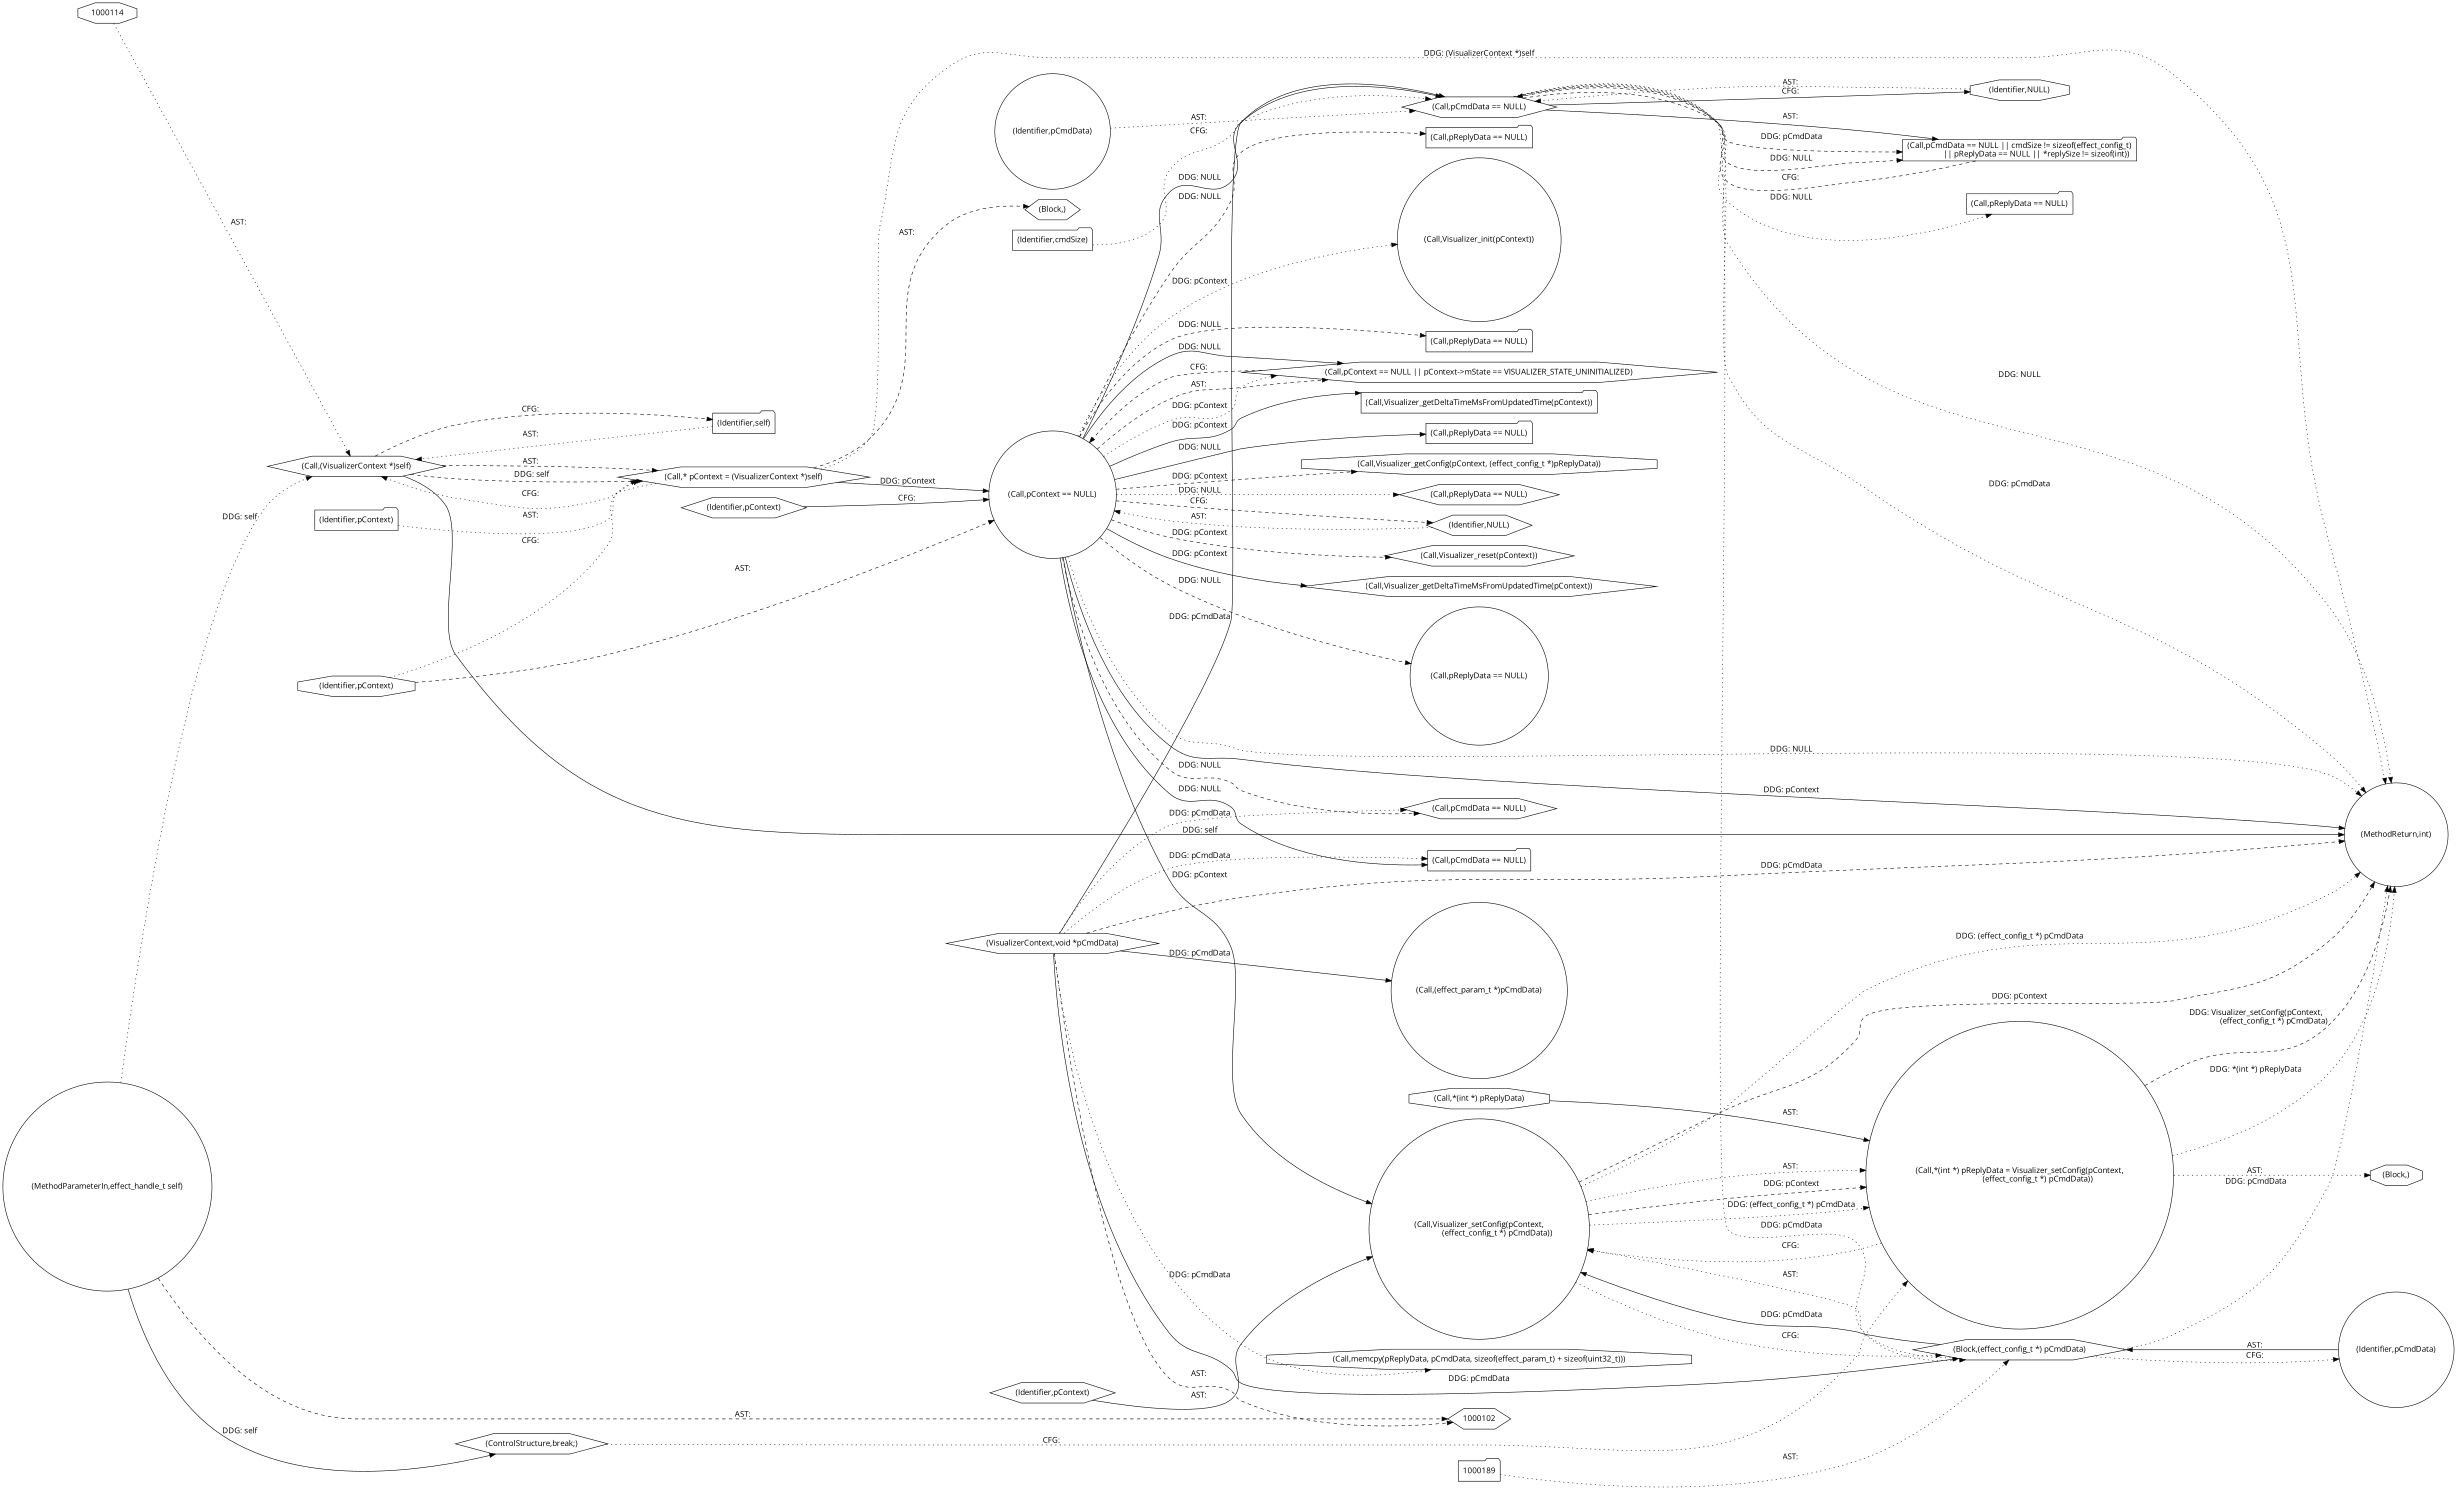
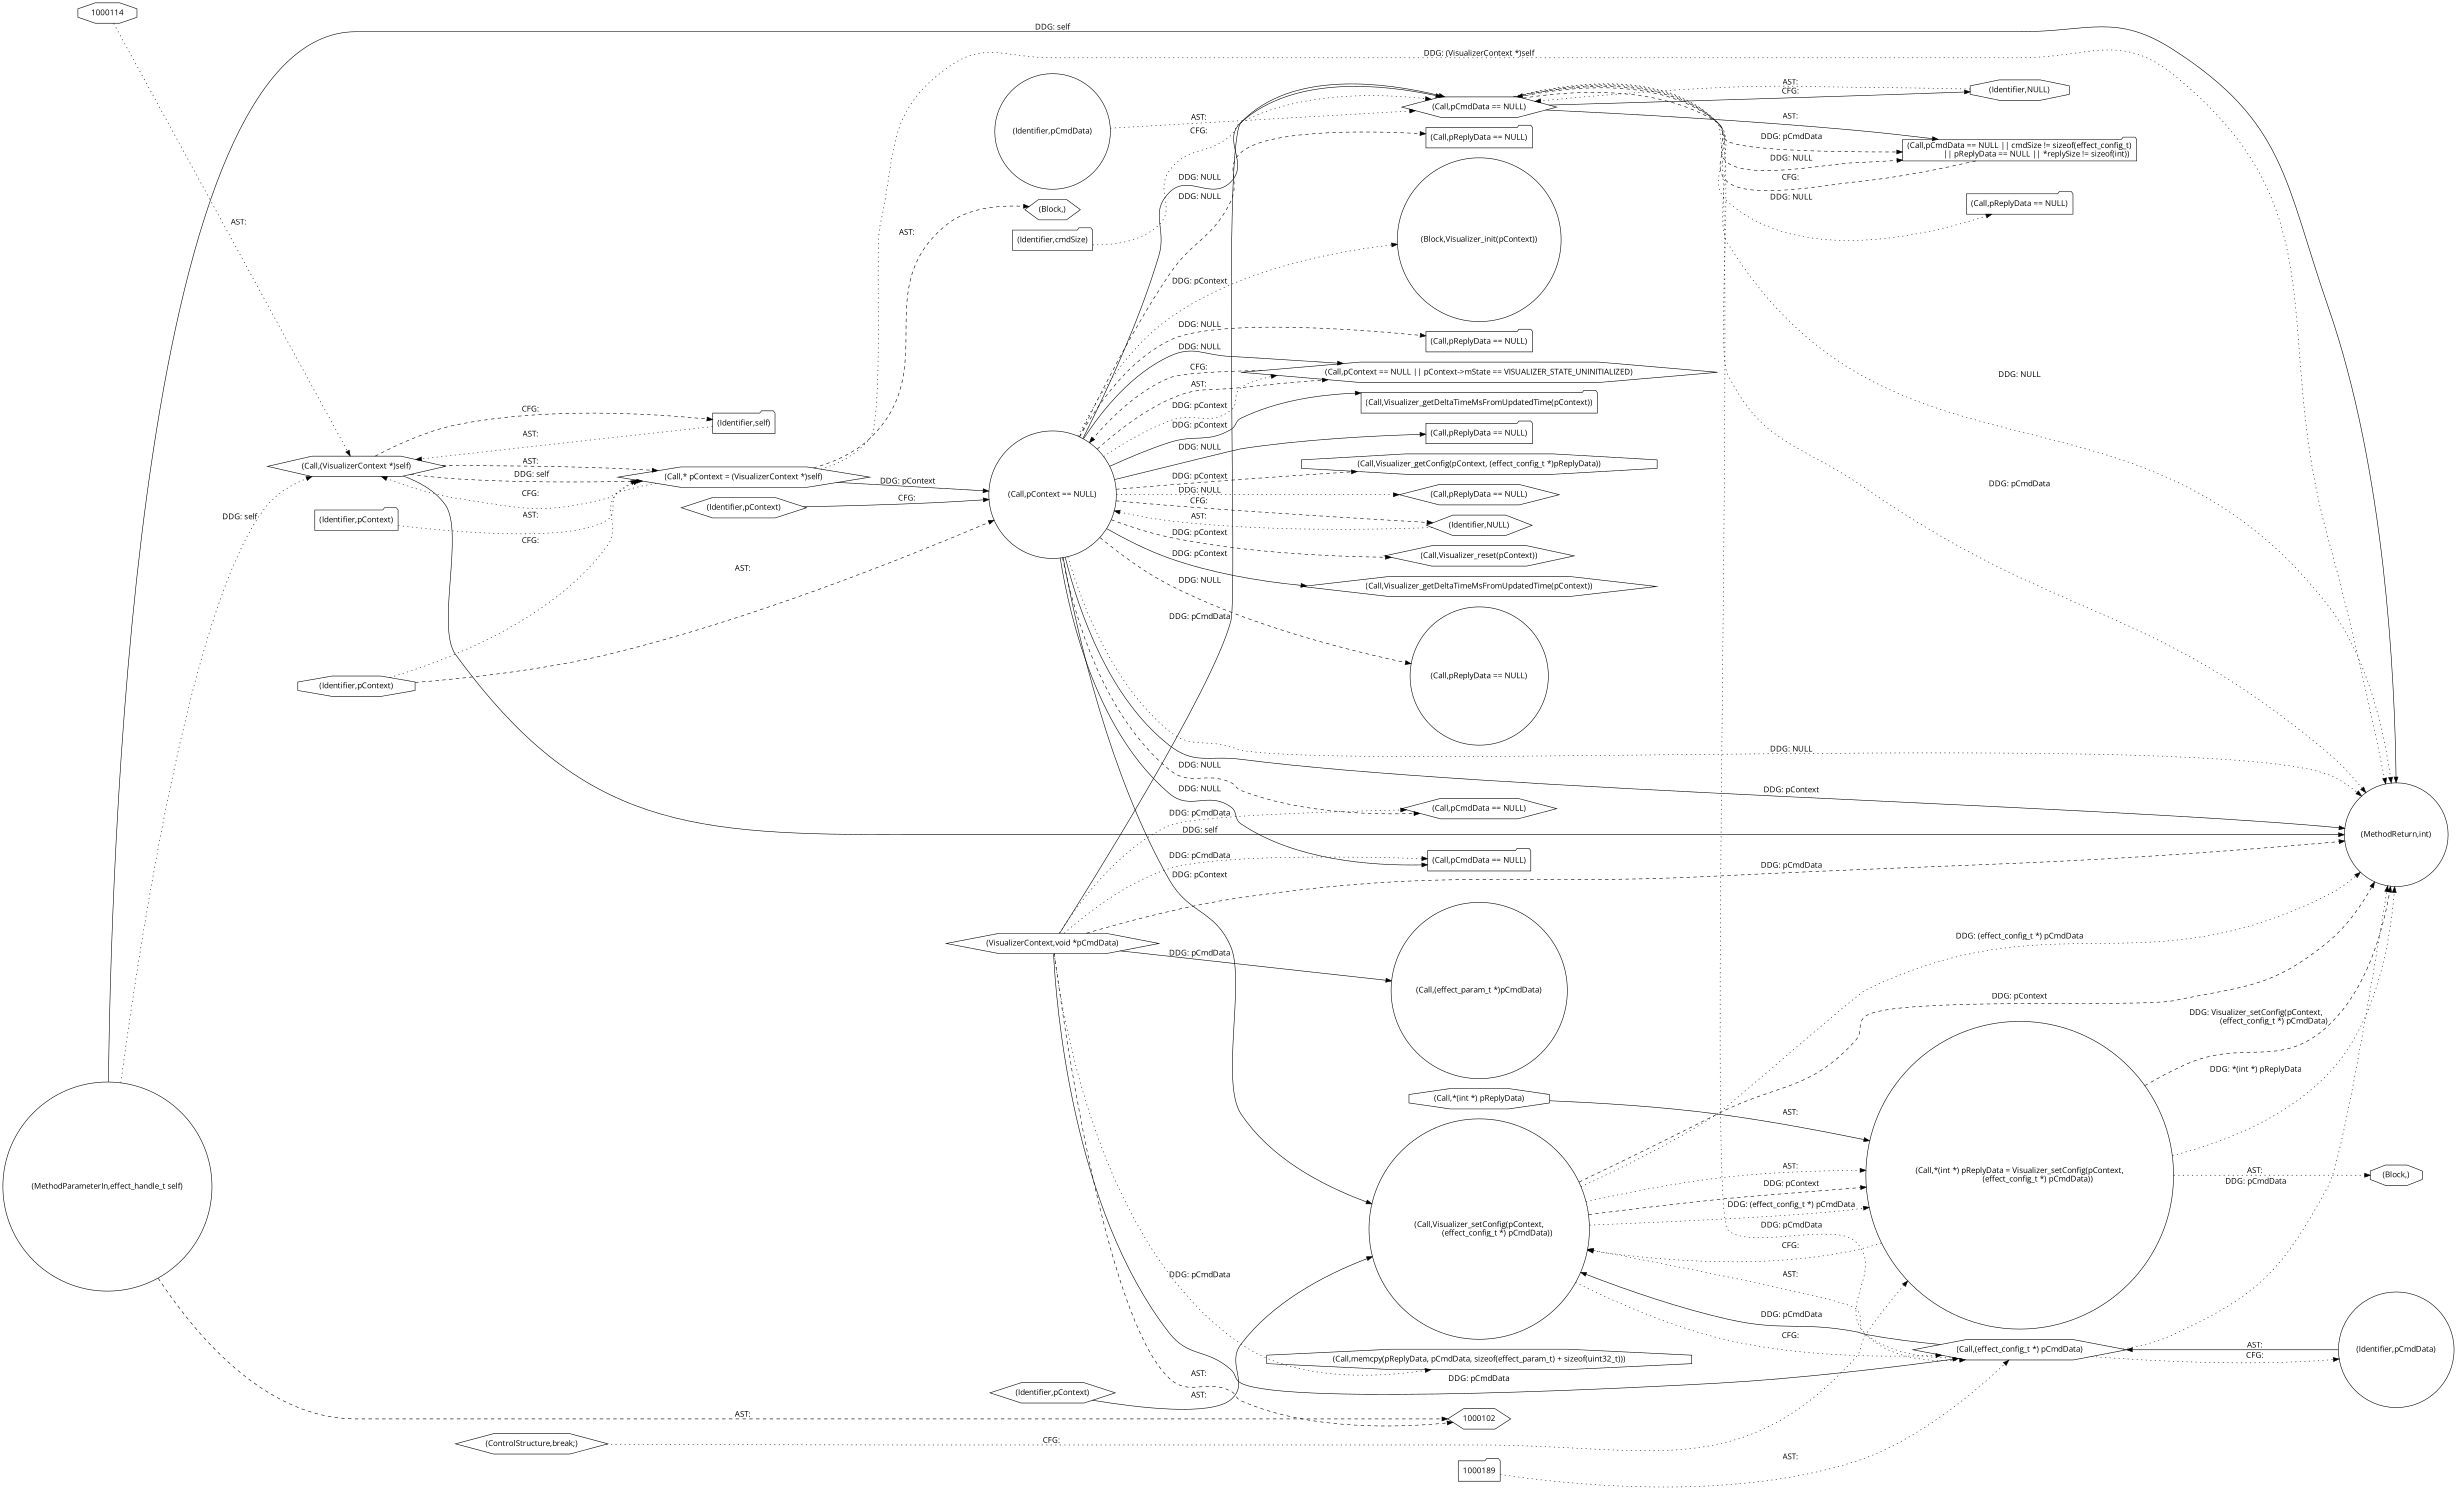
(1479, 240) -> (1479, 240)
(2020, 1350) -> (2020, 1350)
(266, 1456) -> (1098, 32)
